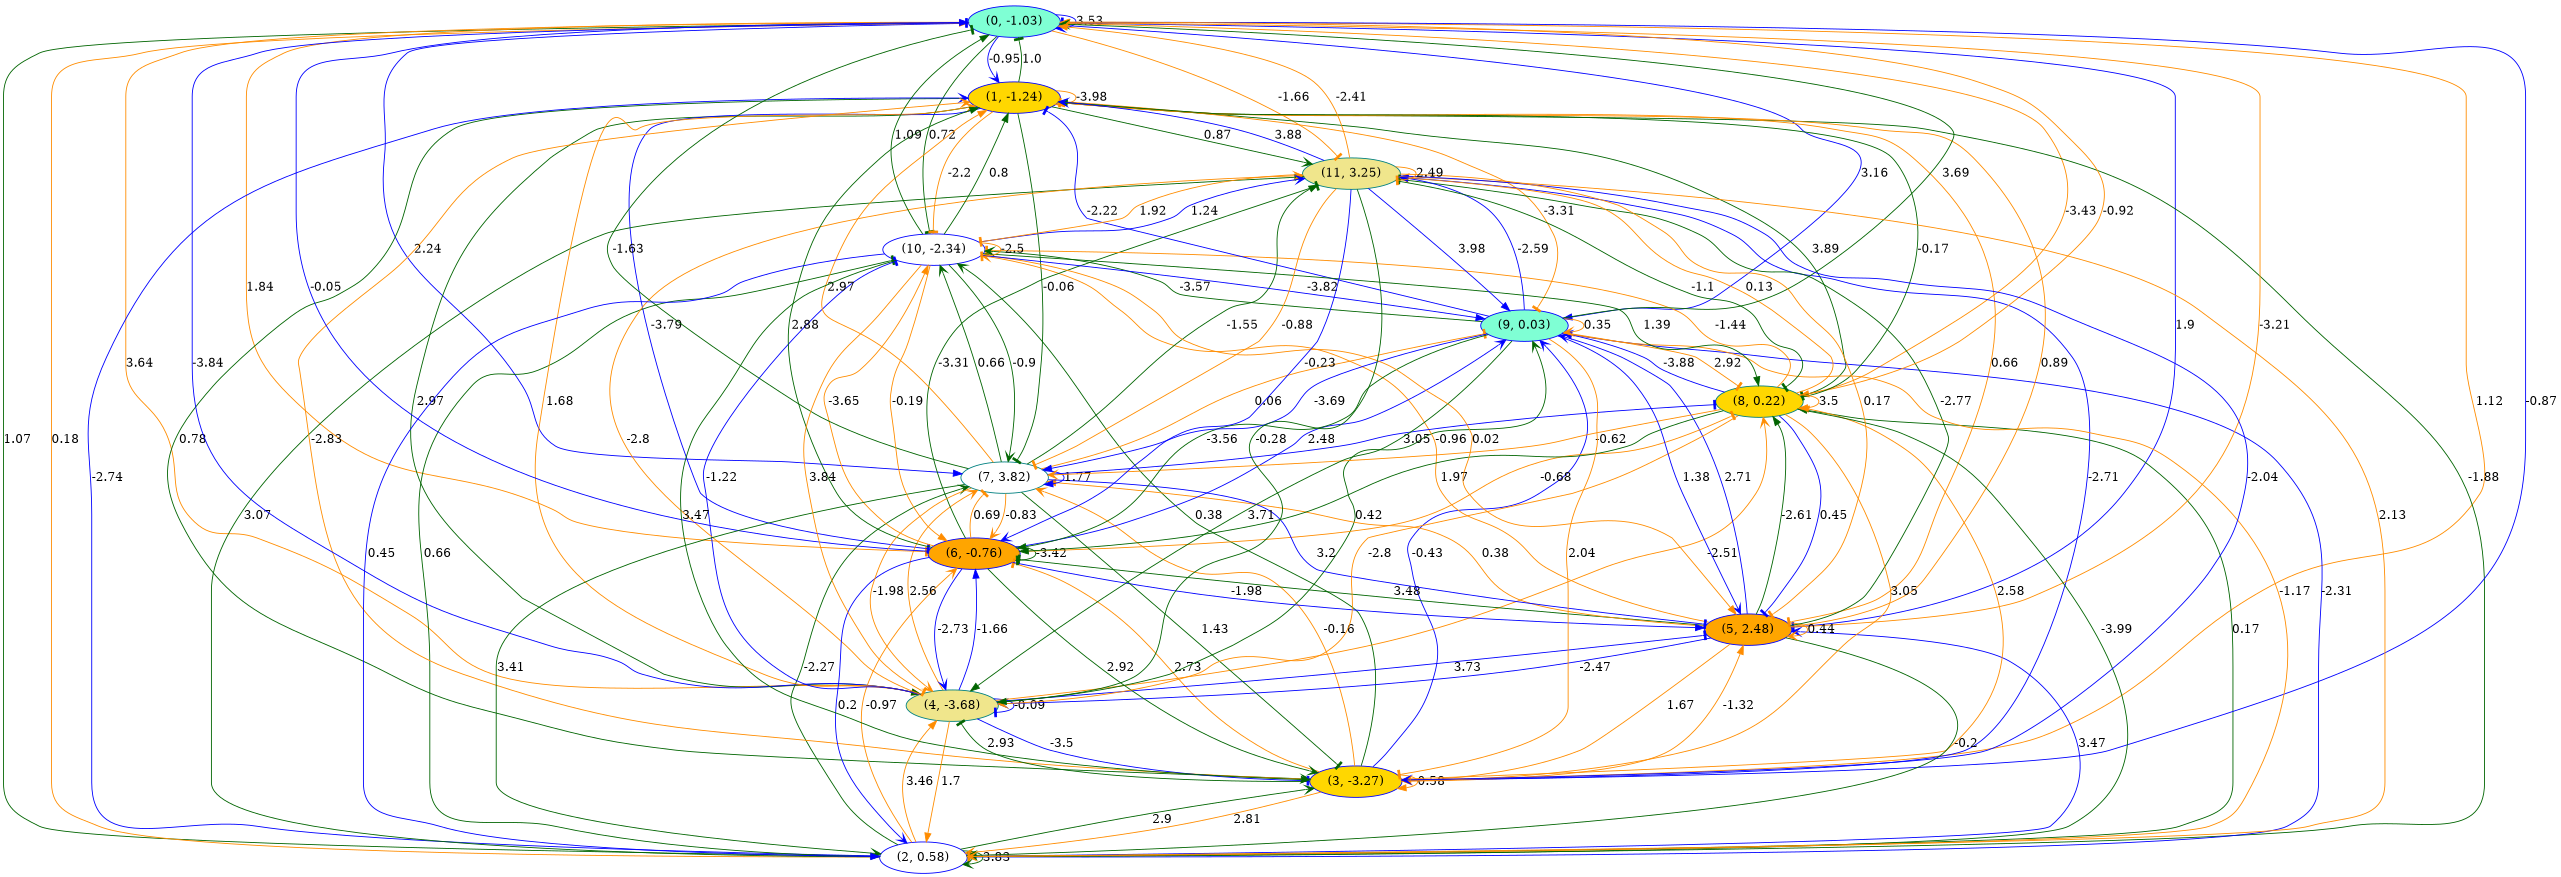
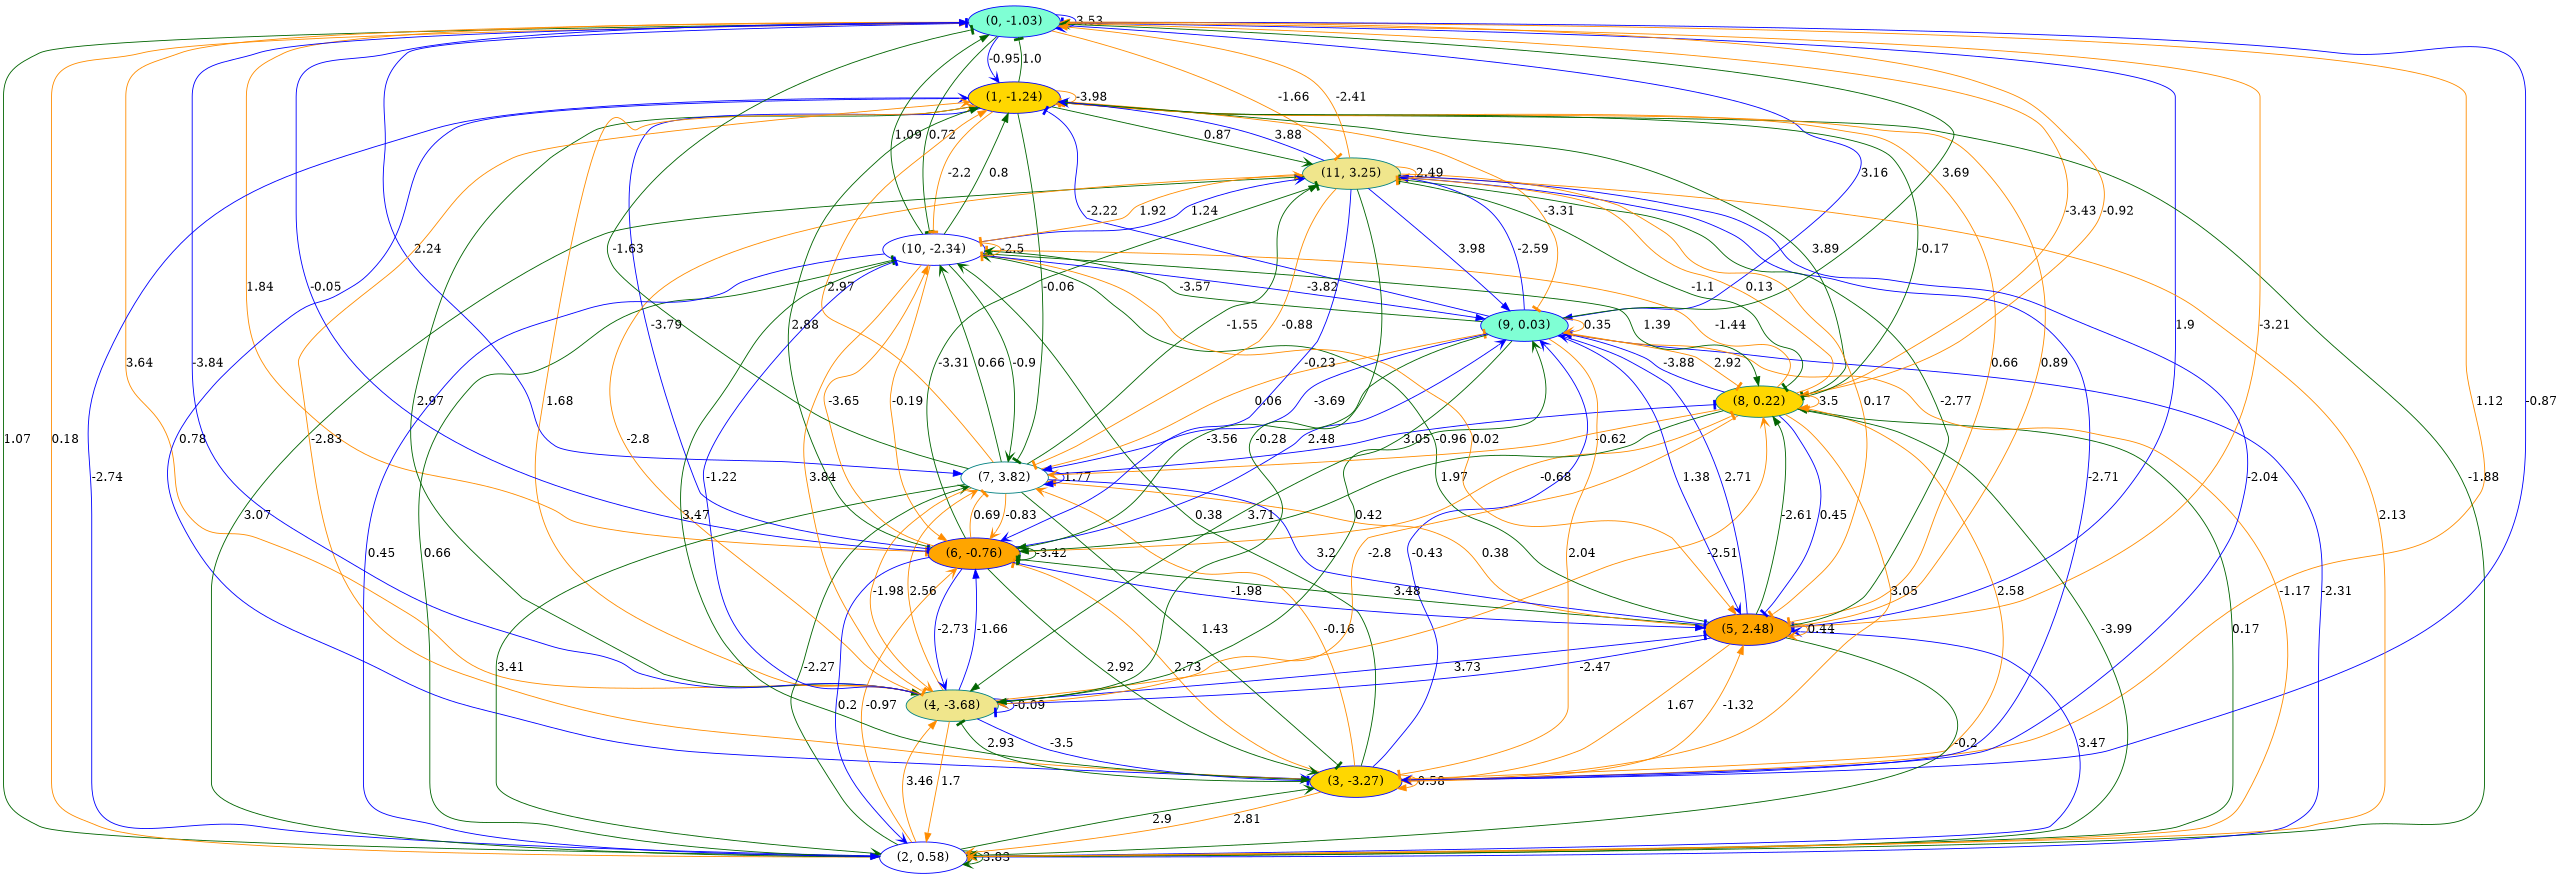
(1389, 382) -> (1389, 382)
(225, 585) -> (225, 585)
